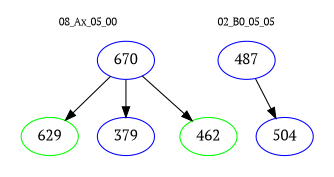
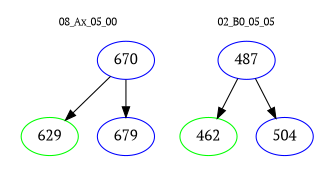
(156, 88) -> (230, 94)
(126, 137) -> (126, 137)
